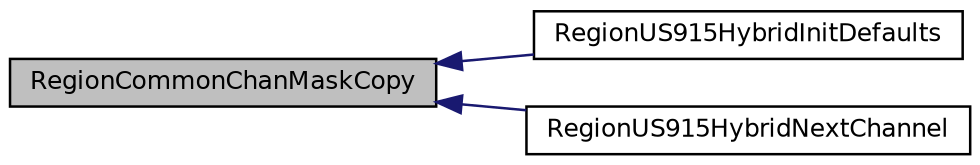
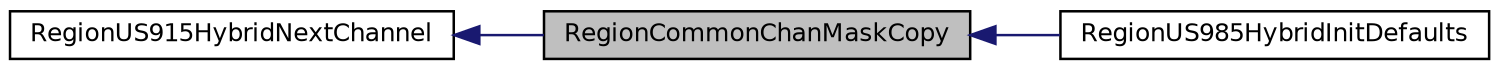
(748, 35) -> (1275, 35)
(494, 107) -> (512, 35)
